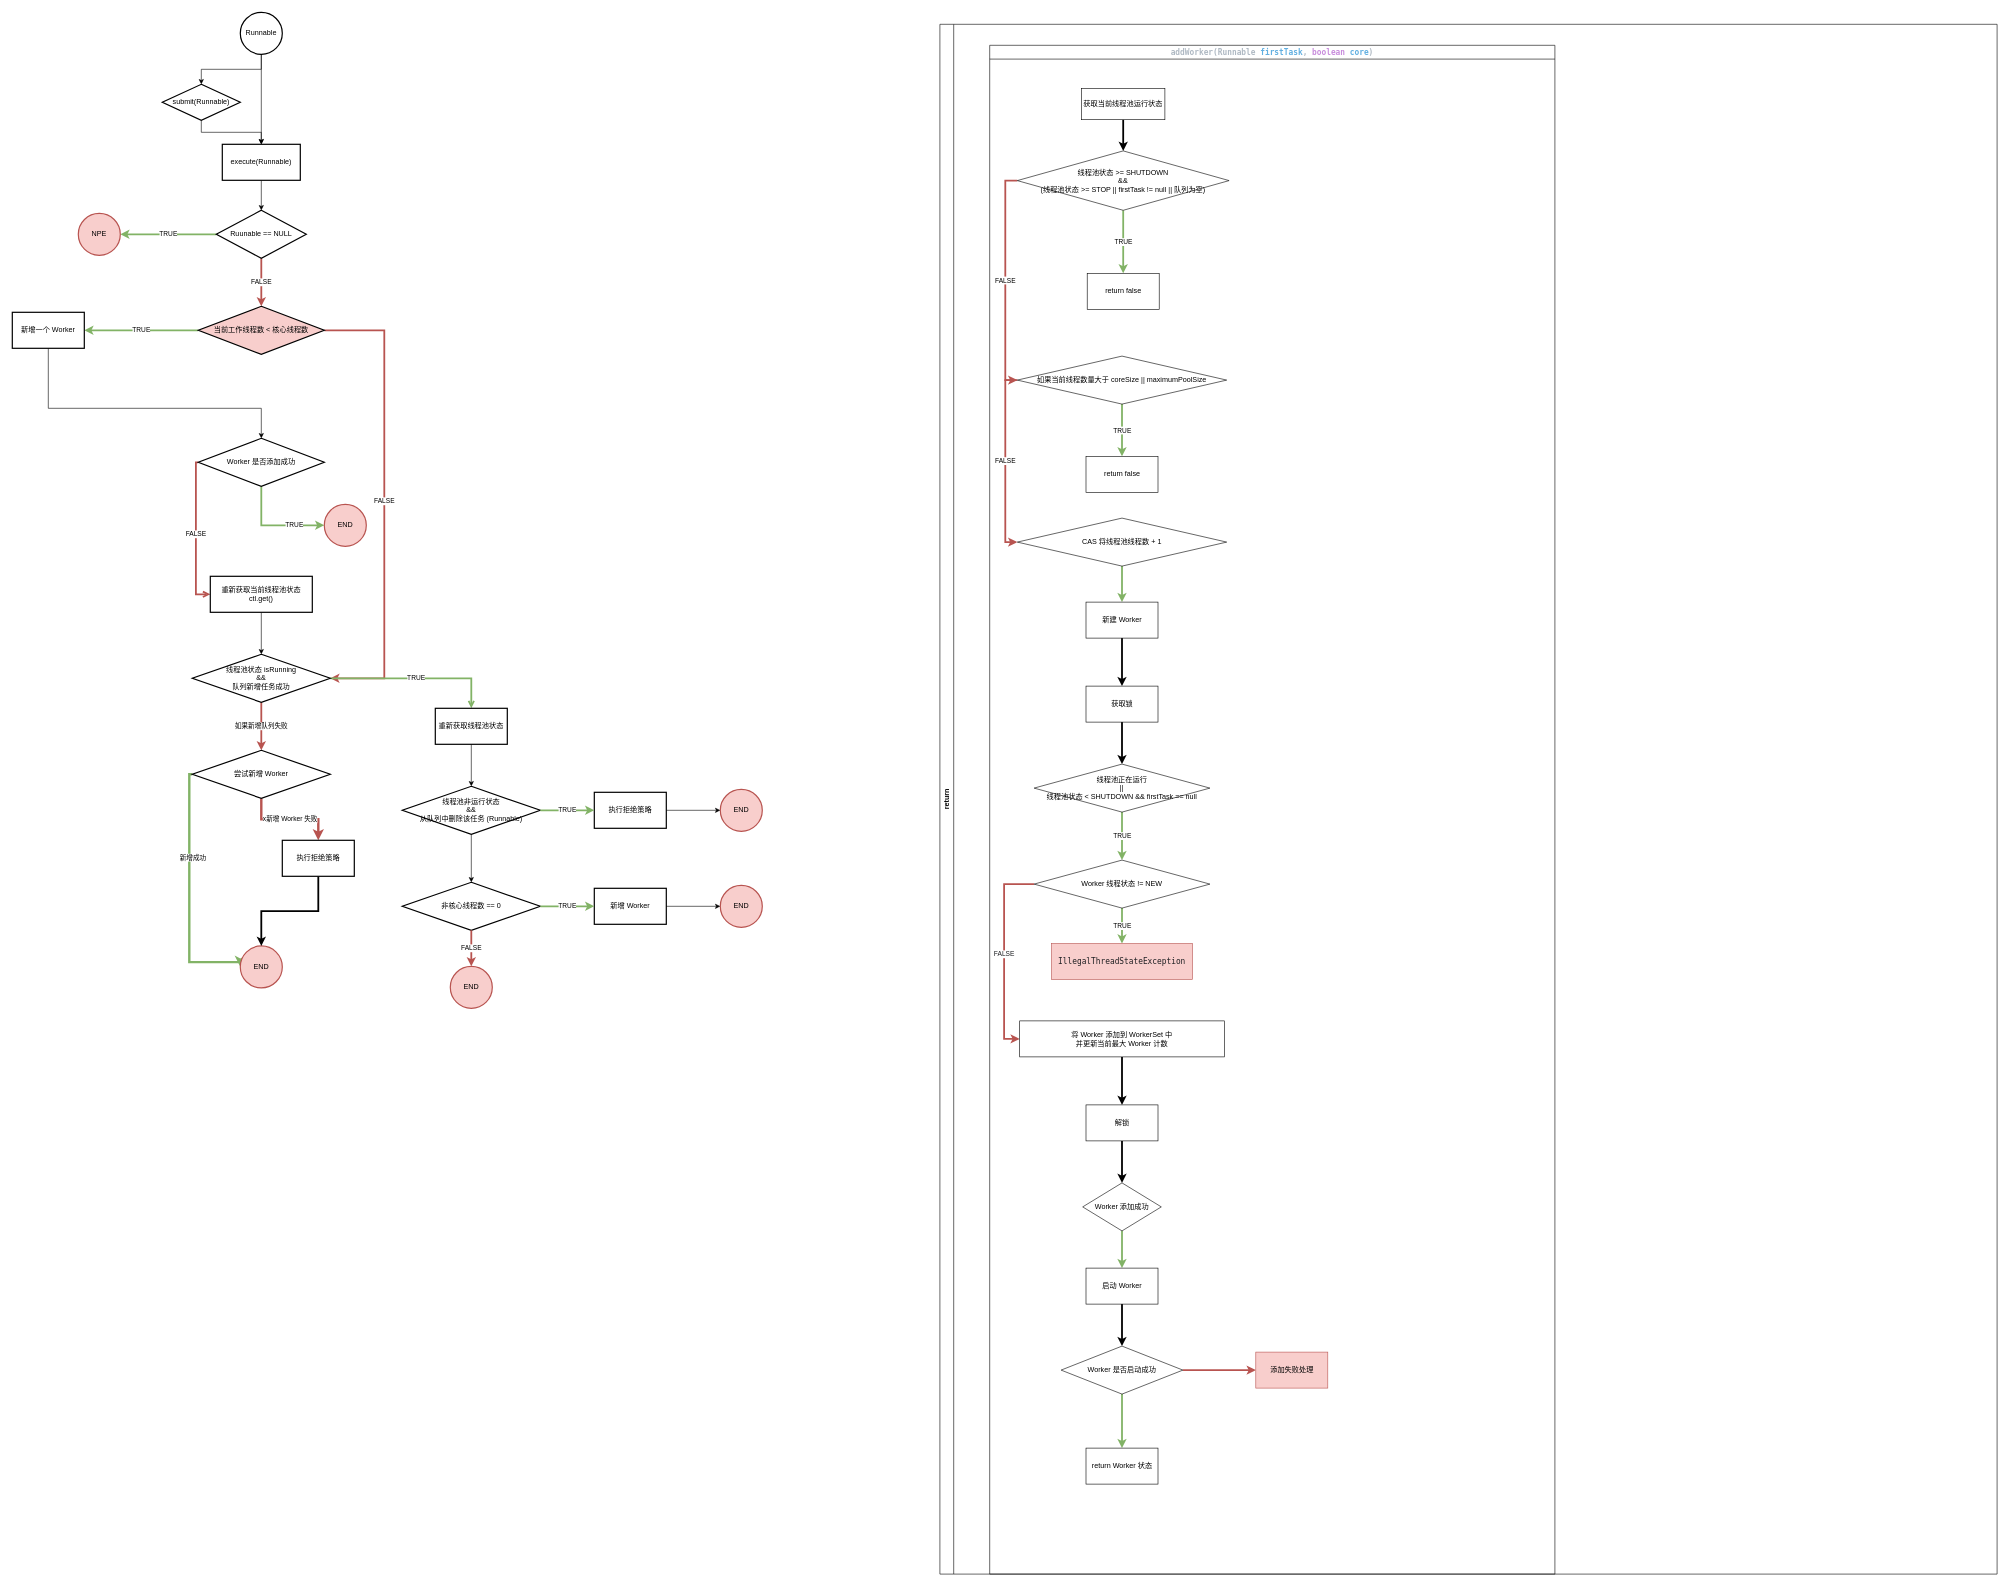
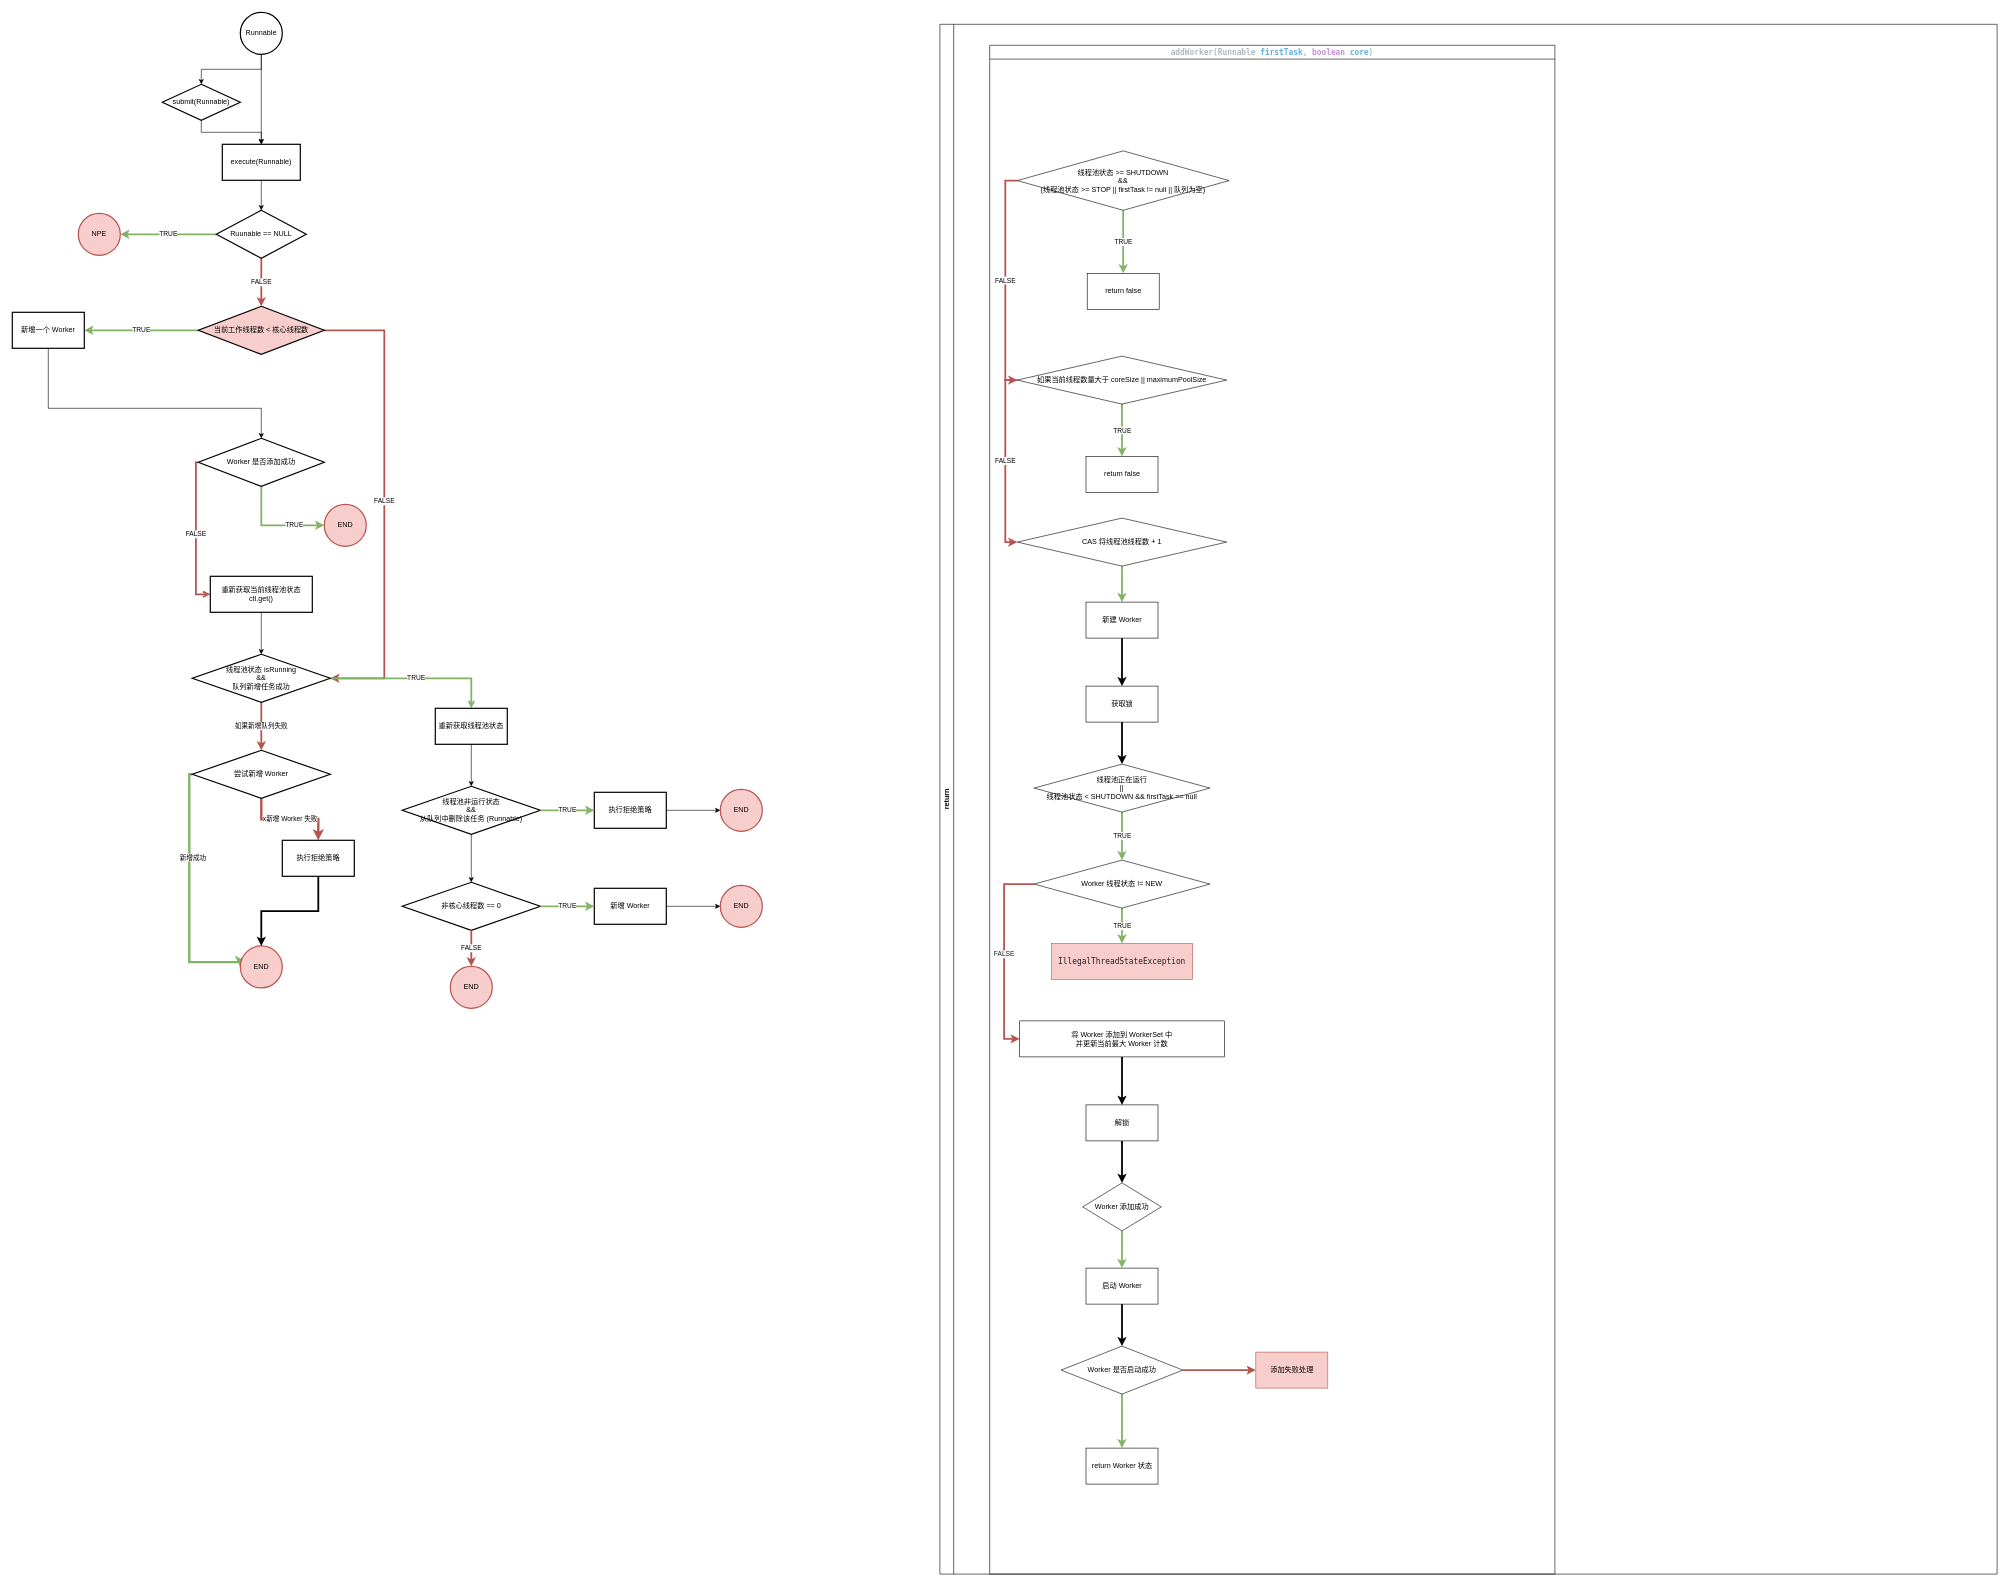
(1123, 104) -> none
(1123, 132) -> none
